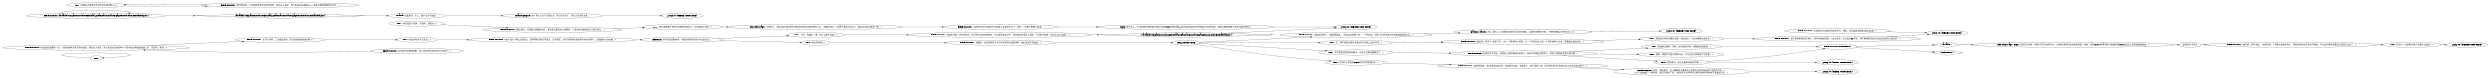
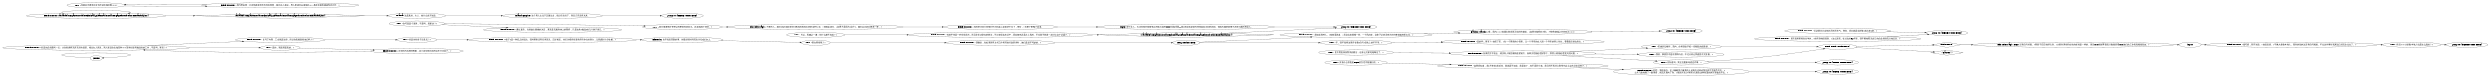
(628, 28) -> (544, 25)
(752, 37) -> none
(1681, 39) -> none
(1947, 45) -> (1947, 45)
(2190, 45) -> (2190, 45)
(1262, 47) -> none
(1838, 47) -> (1838, 47)
none -> (280, 48)
(1947, 53) -> (1947, 53)
(1263, 54) -> none
(96, 58) -> (96, 58)
